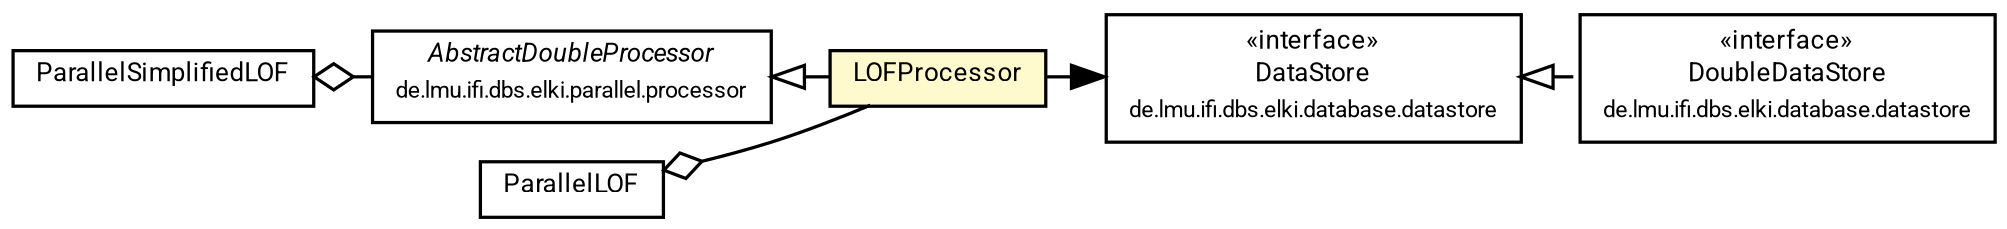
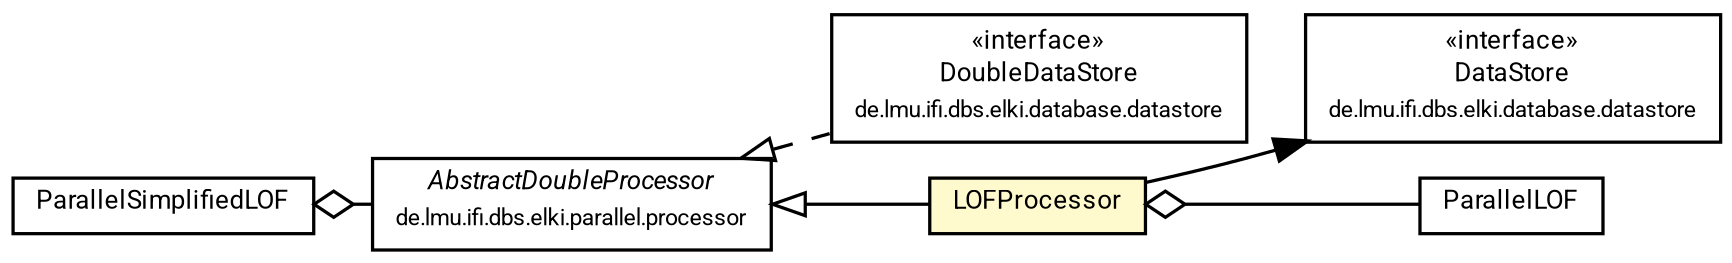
(1566, 77) -> (802, 141)
(788, 137) -> (1302, 204)
